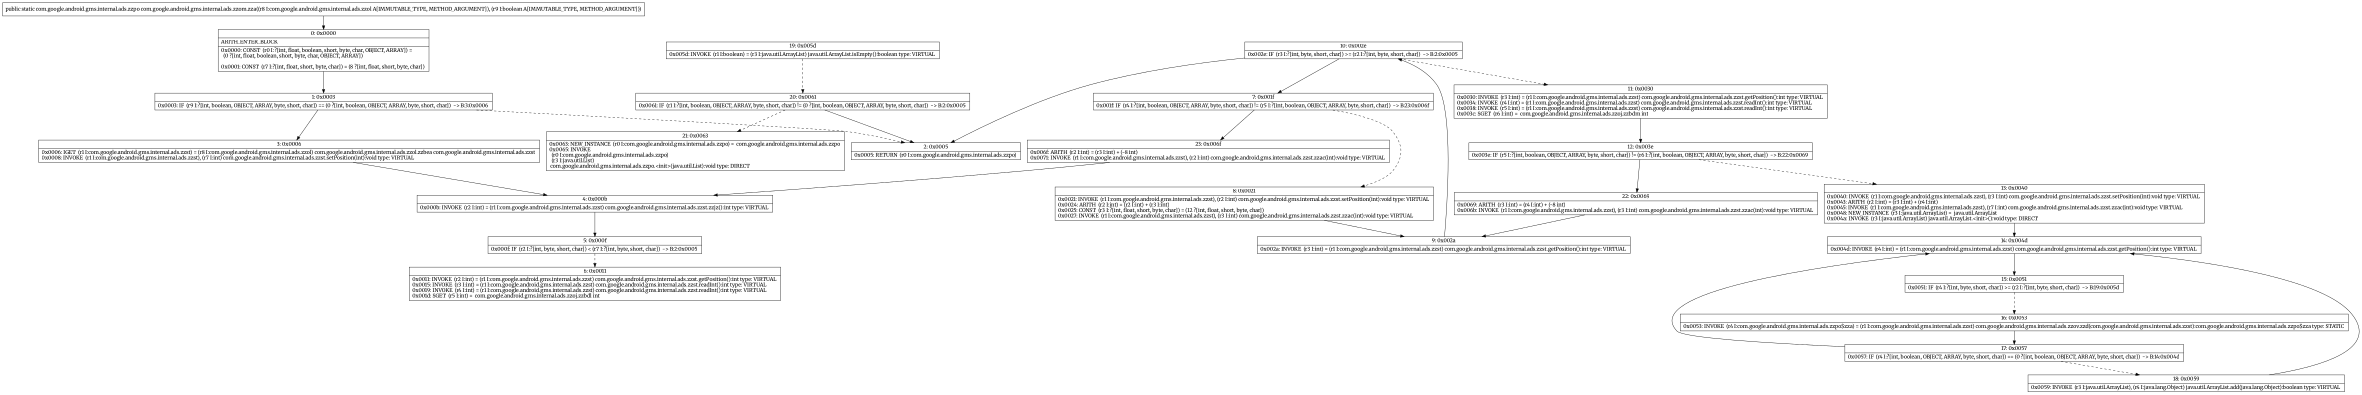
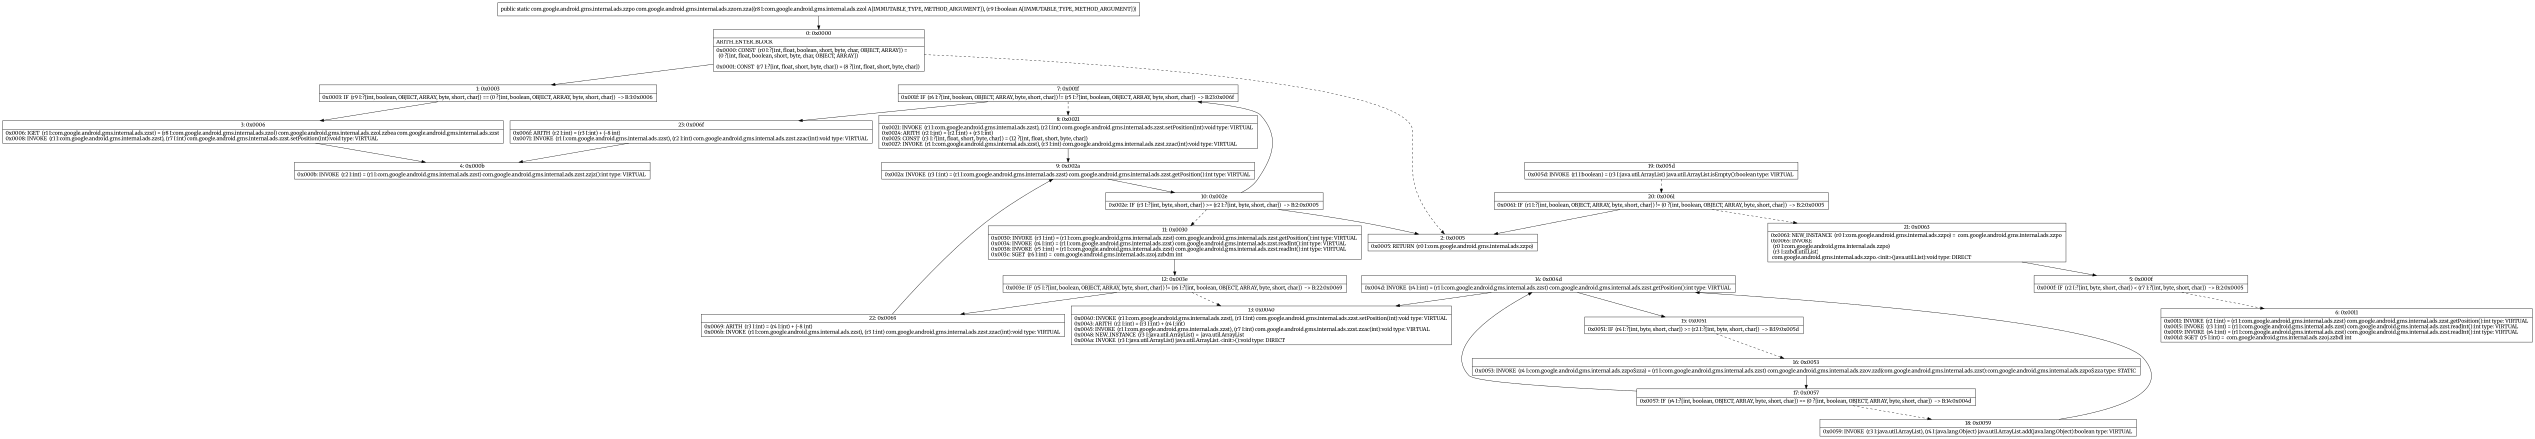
(689, 122) -> (1228, 77)
(572, 161) -> (1795, 252)
(595, 223) -> (2057, 268)
(2014, 228) -> (1445, 299)
